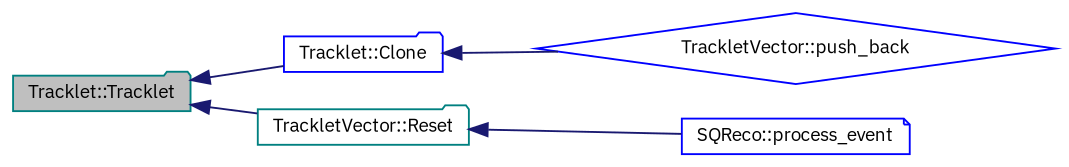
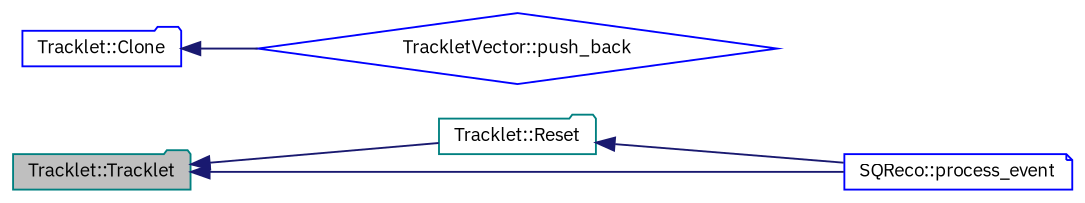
(247, 72) -> (527, 172)
(363, 127) -> (517, 136)
